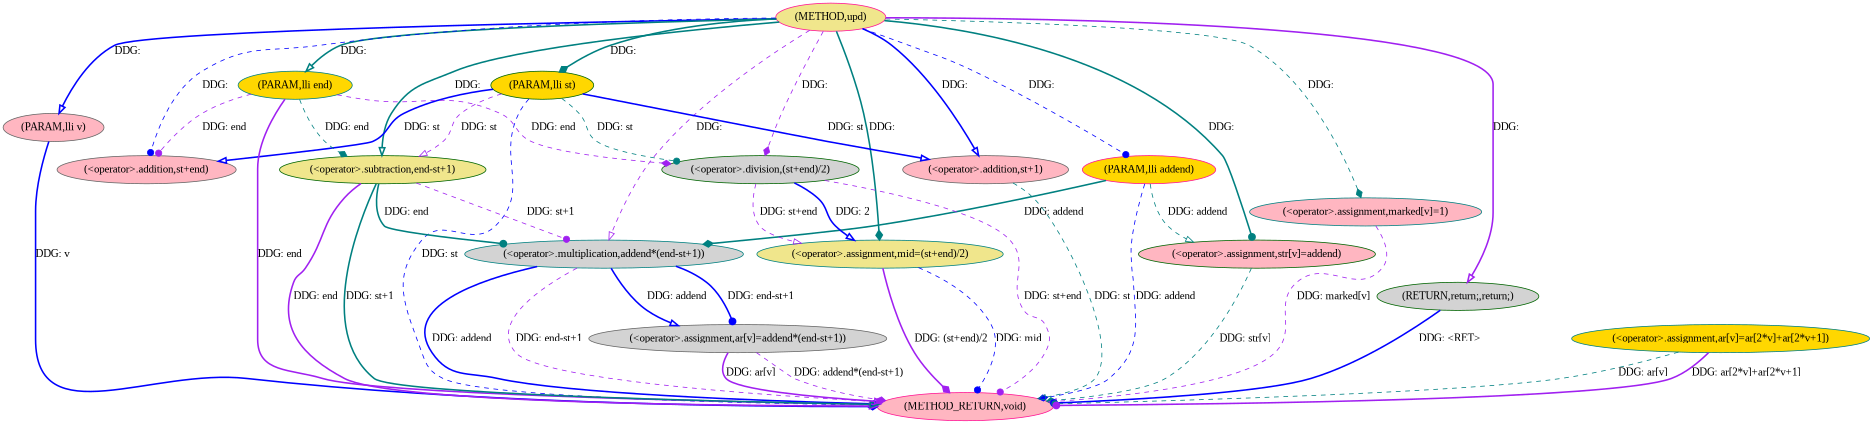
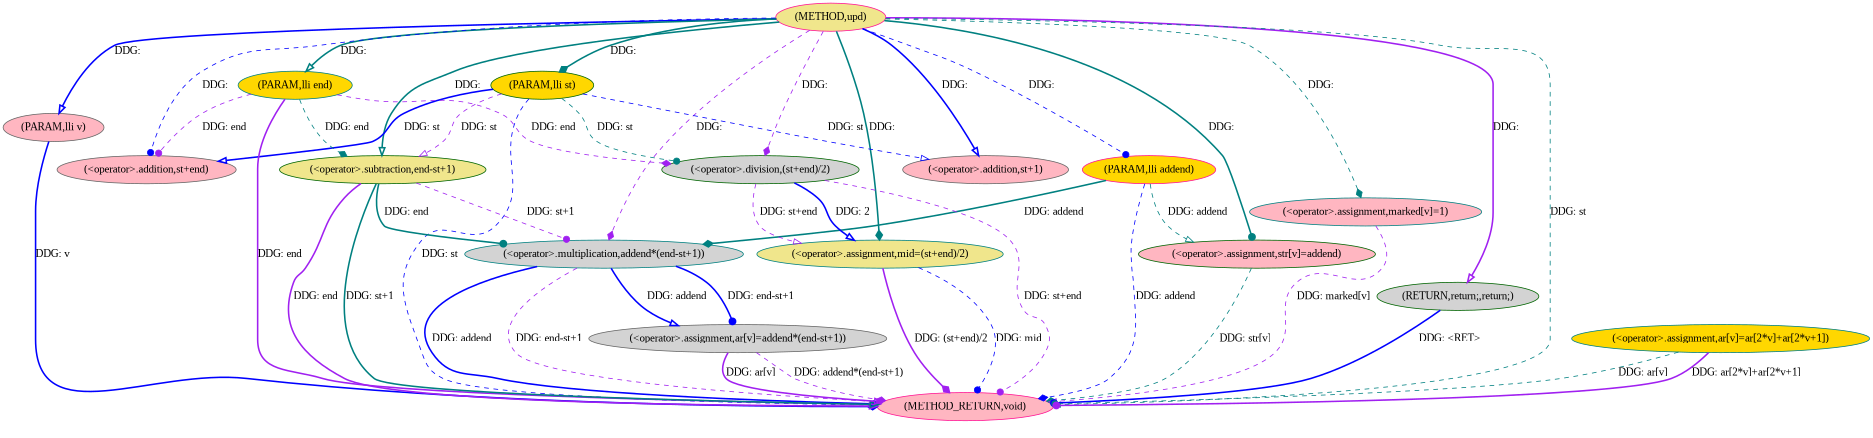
(699, 111) -> (699, 111)
(752, 127) -> (752, 127)
(1089, 296) -> (1550, 119)
